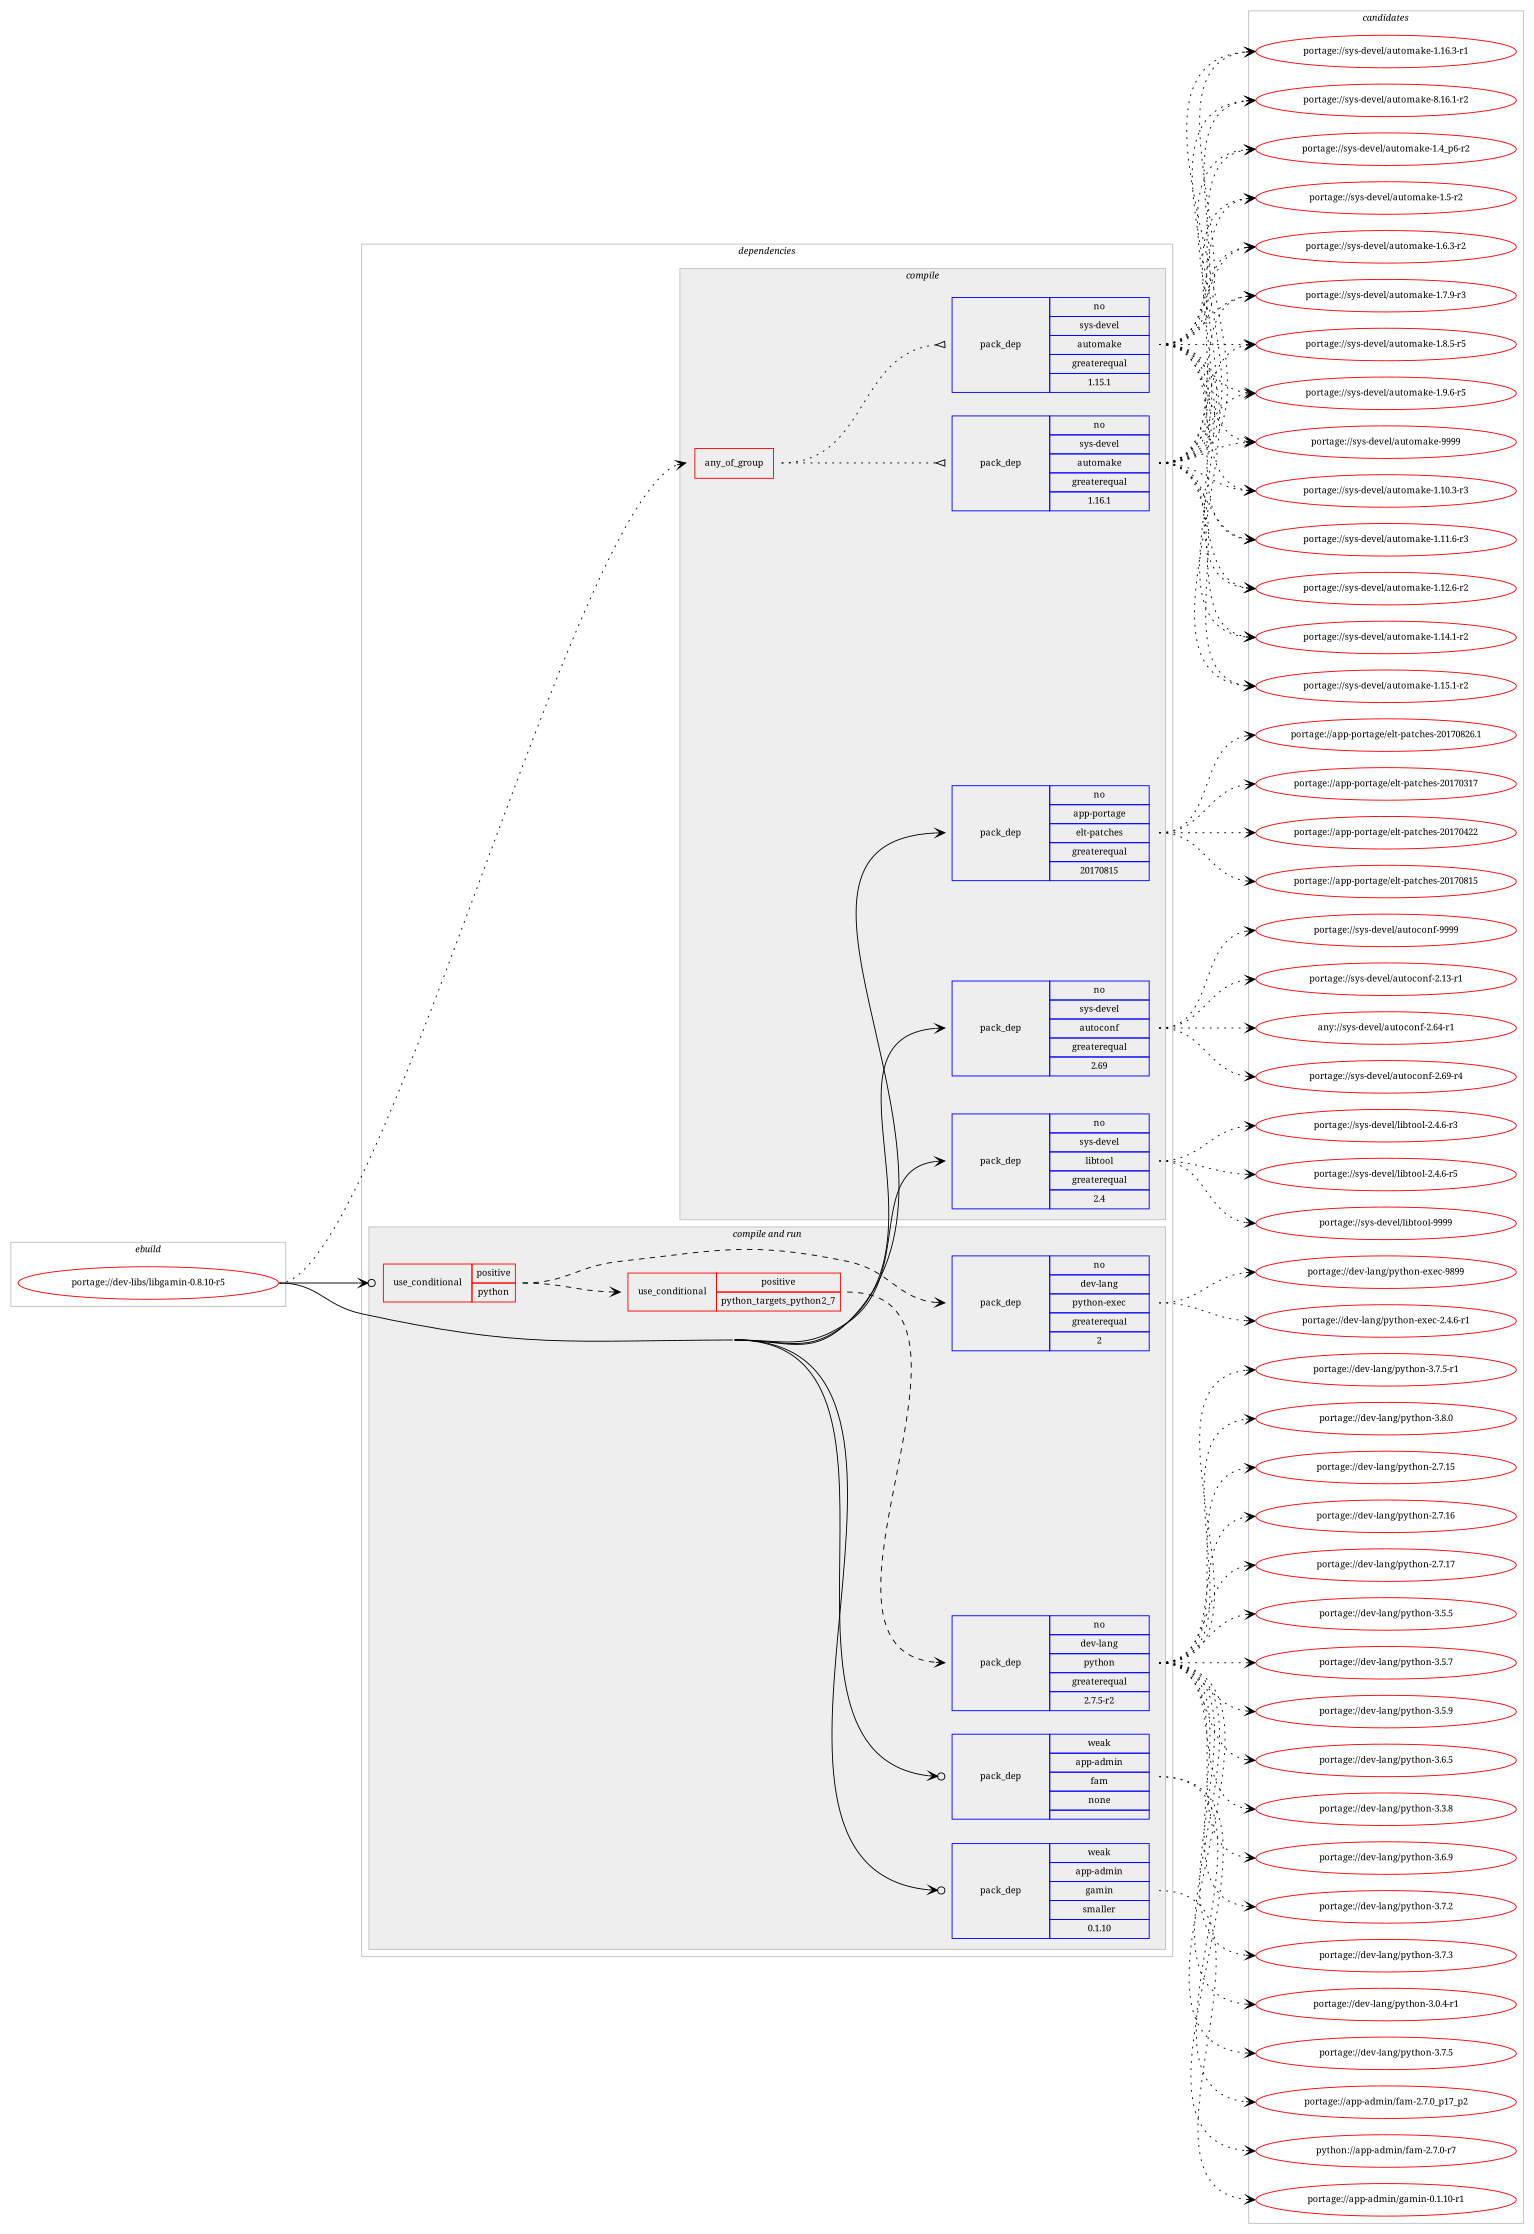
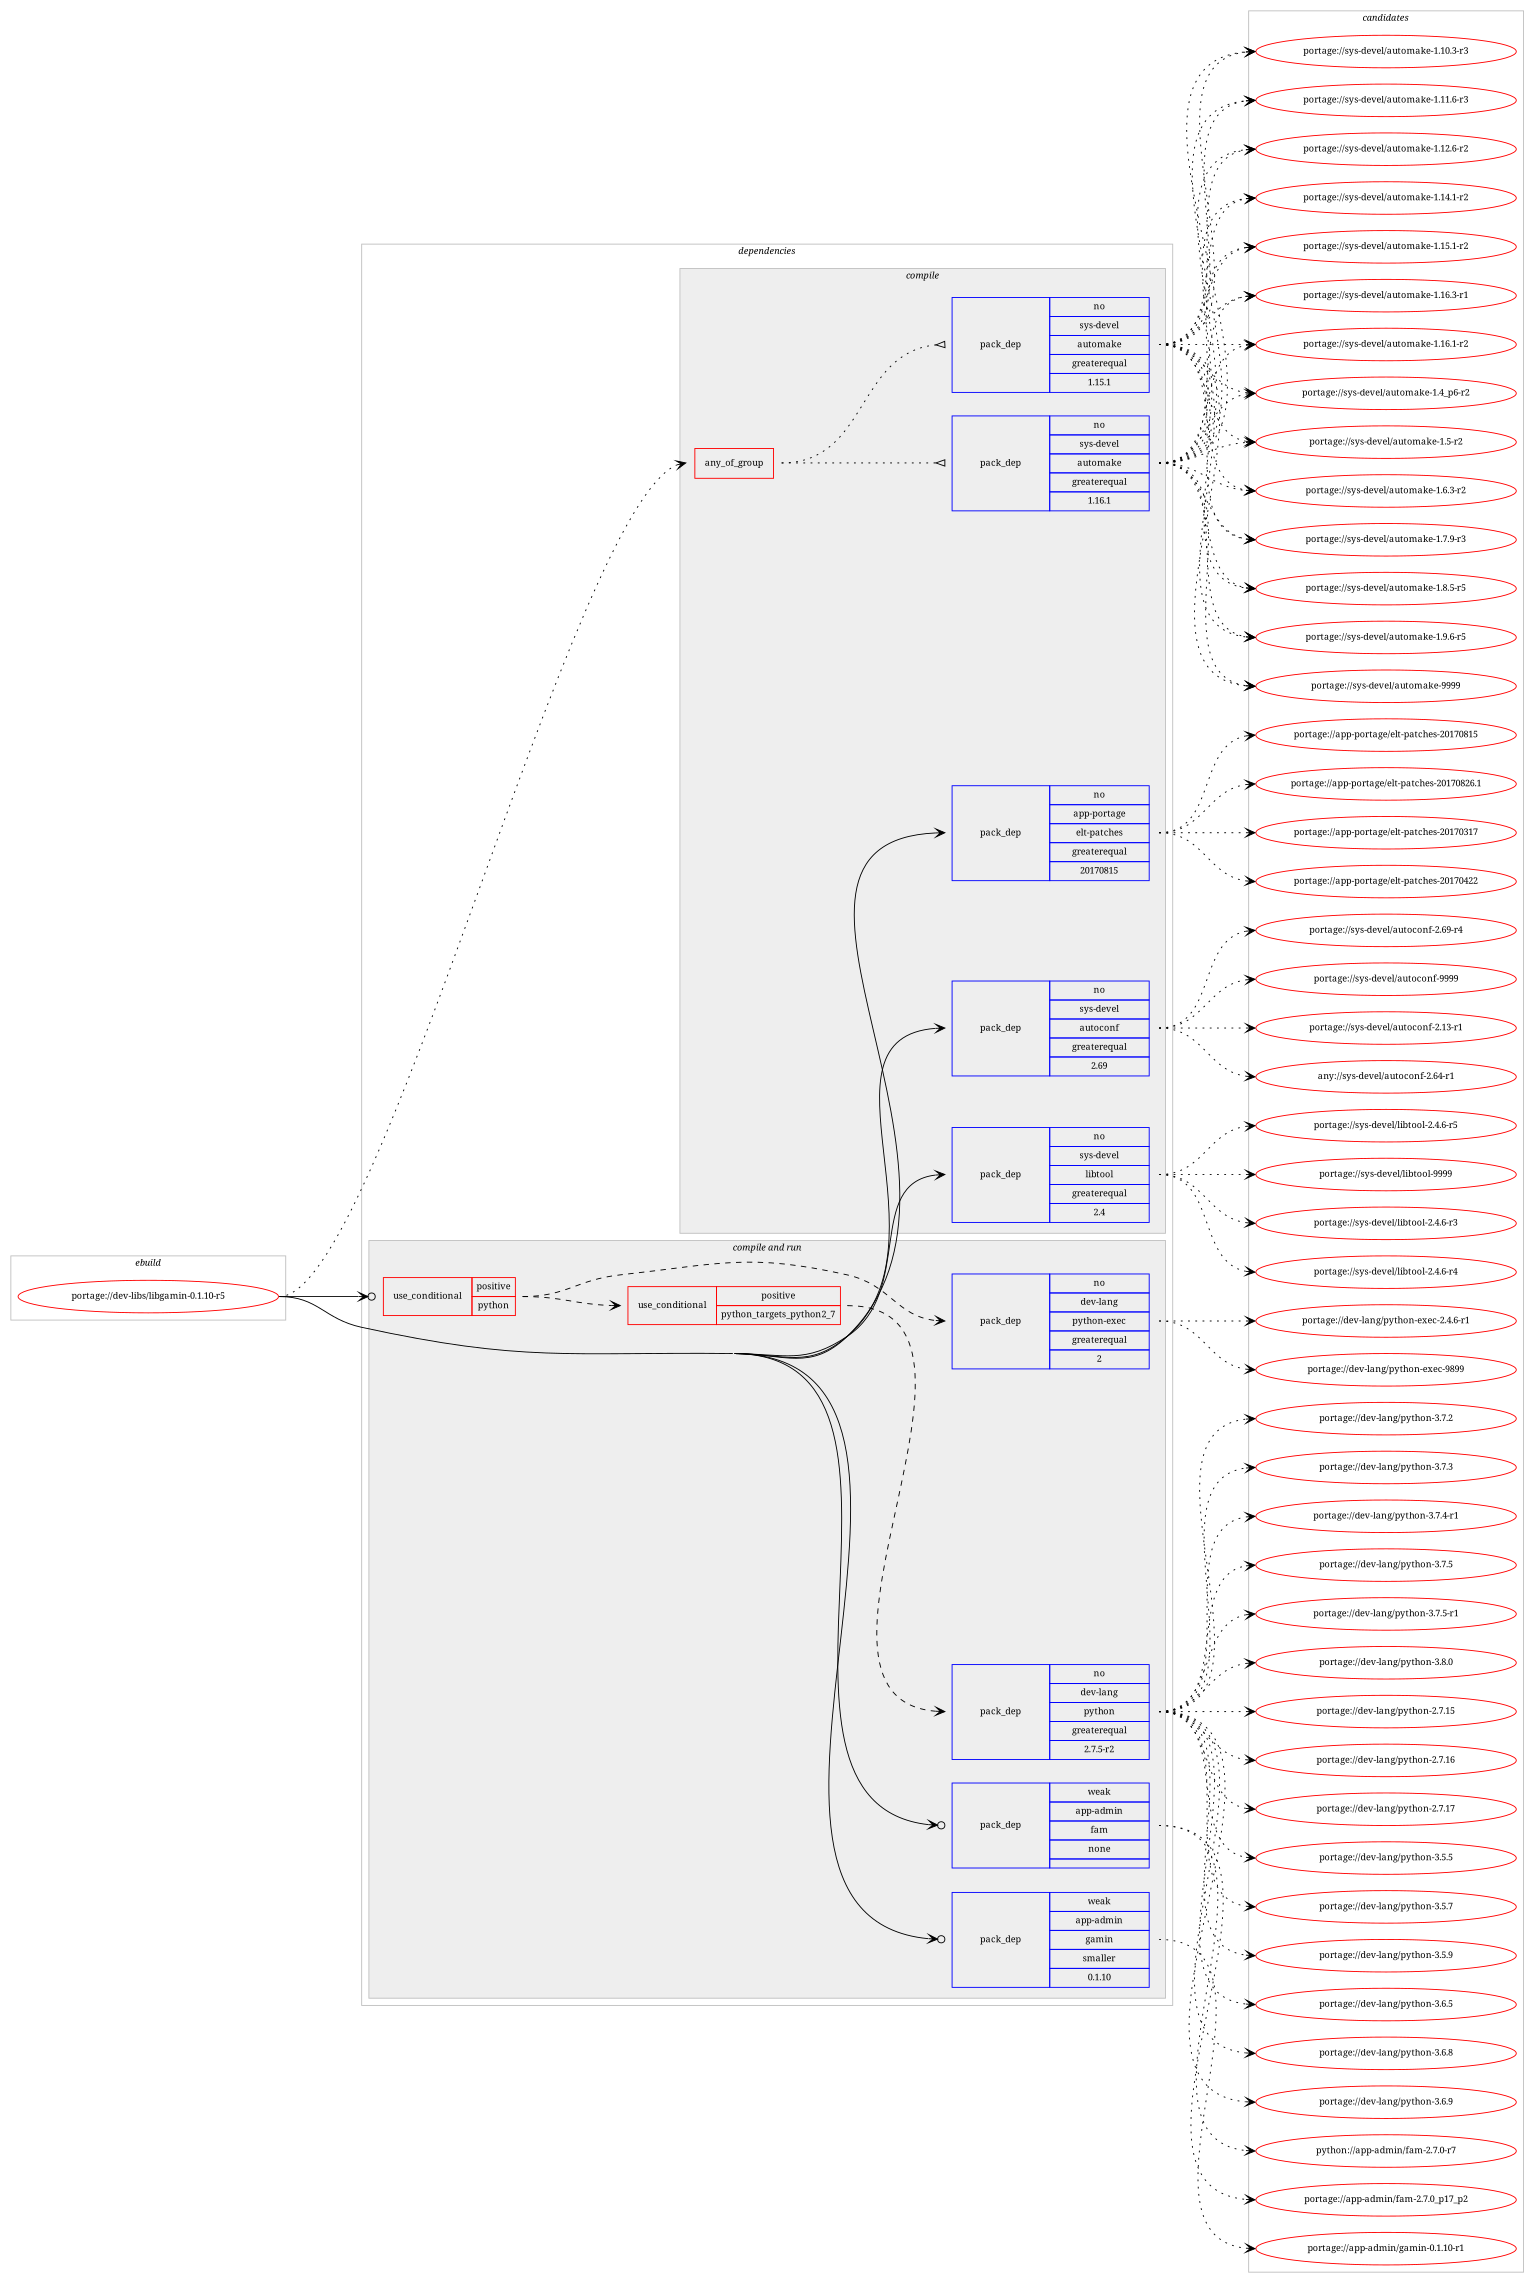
(1386, 100) -> (1386, 344)
none -> (1386, 1272)
(148, 1283) -> (148, 1297)
(1386, 1809) -> (1386, 2053)
(1386, 2005) -> (1386, 1516)
